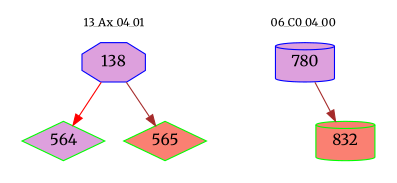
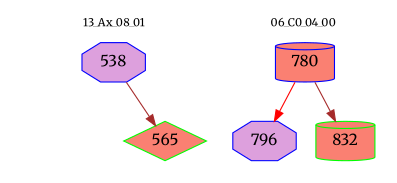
(114, 24) -> (114, 24)
(114, 62) -> (114, 62)
(305, 62) -> (305, 62)
(63, 141) -> none
none -> (265, 141)
